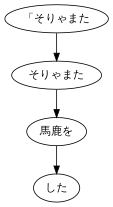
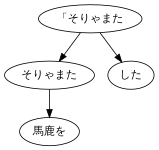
(57, 156) -> (109, 44)
